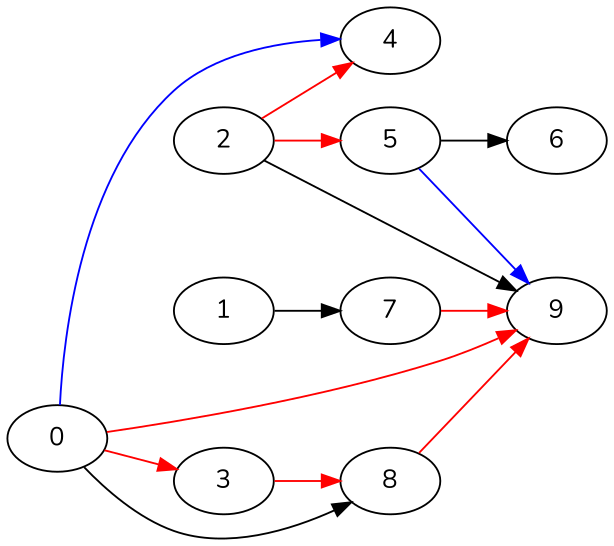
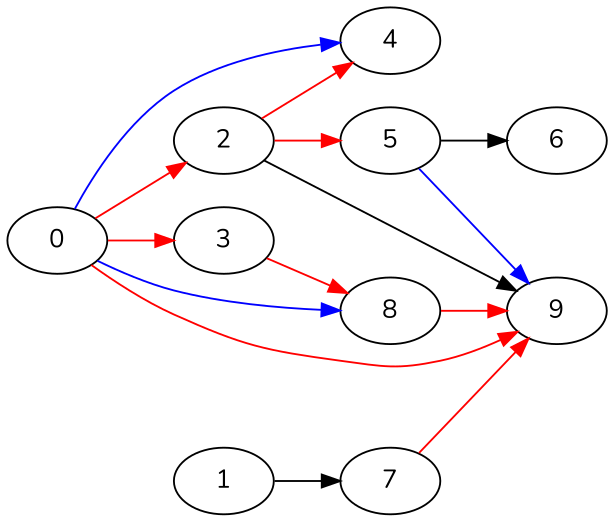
none -> (133, 195)
(200, 537) -> (207, 298)
